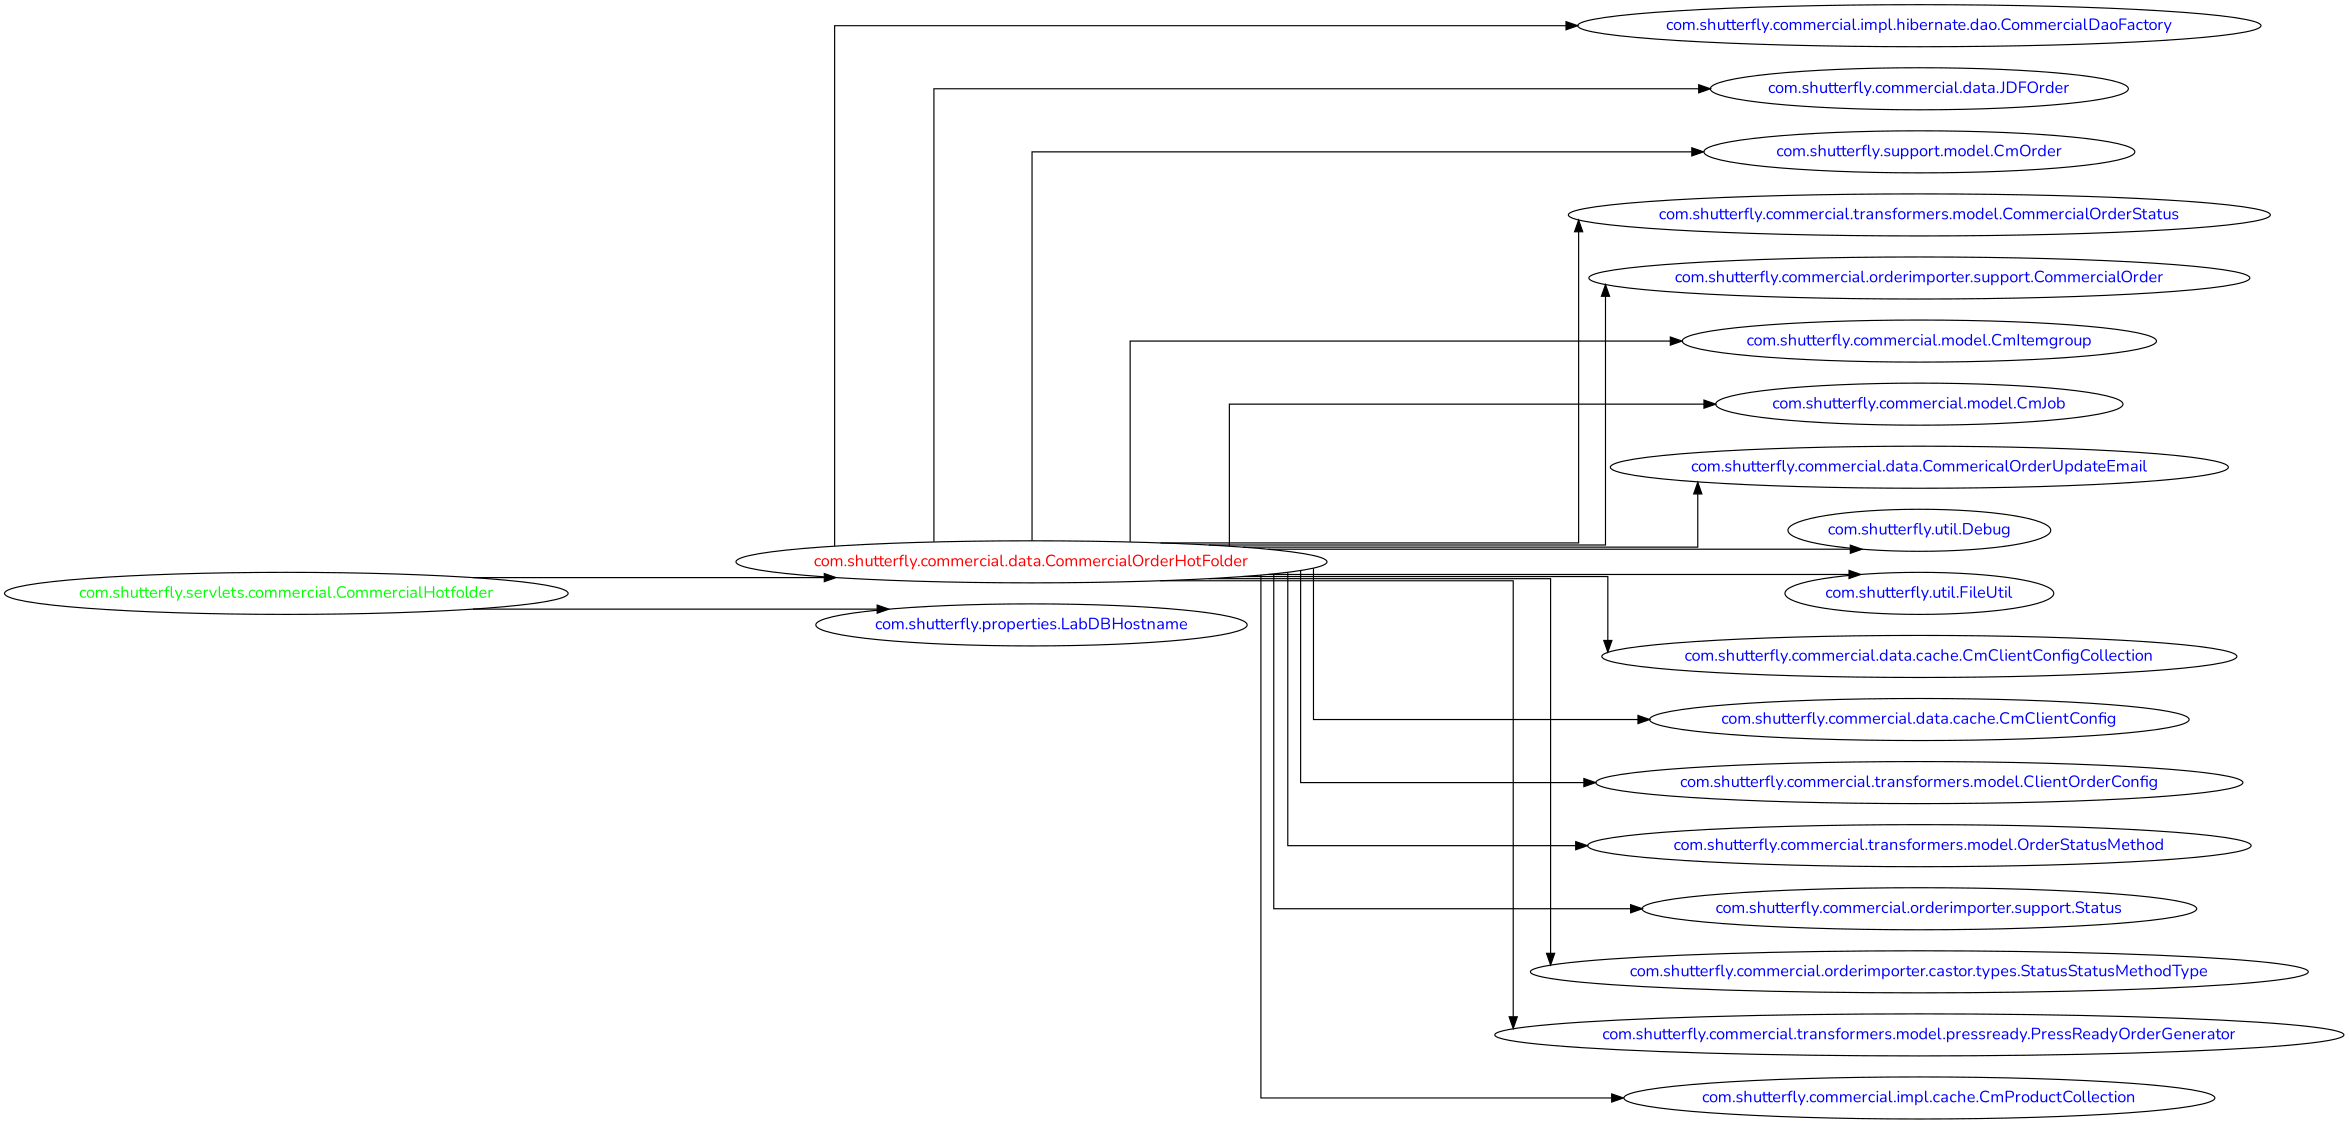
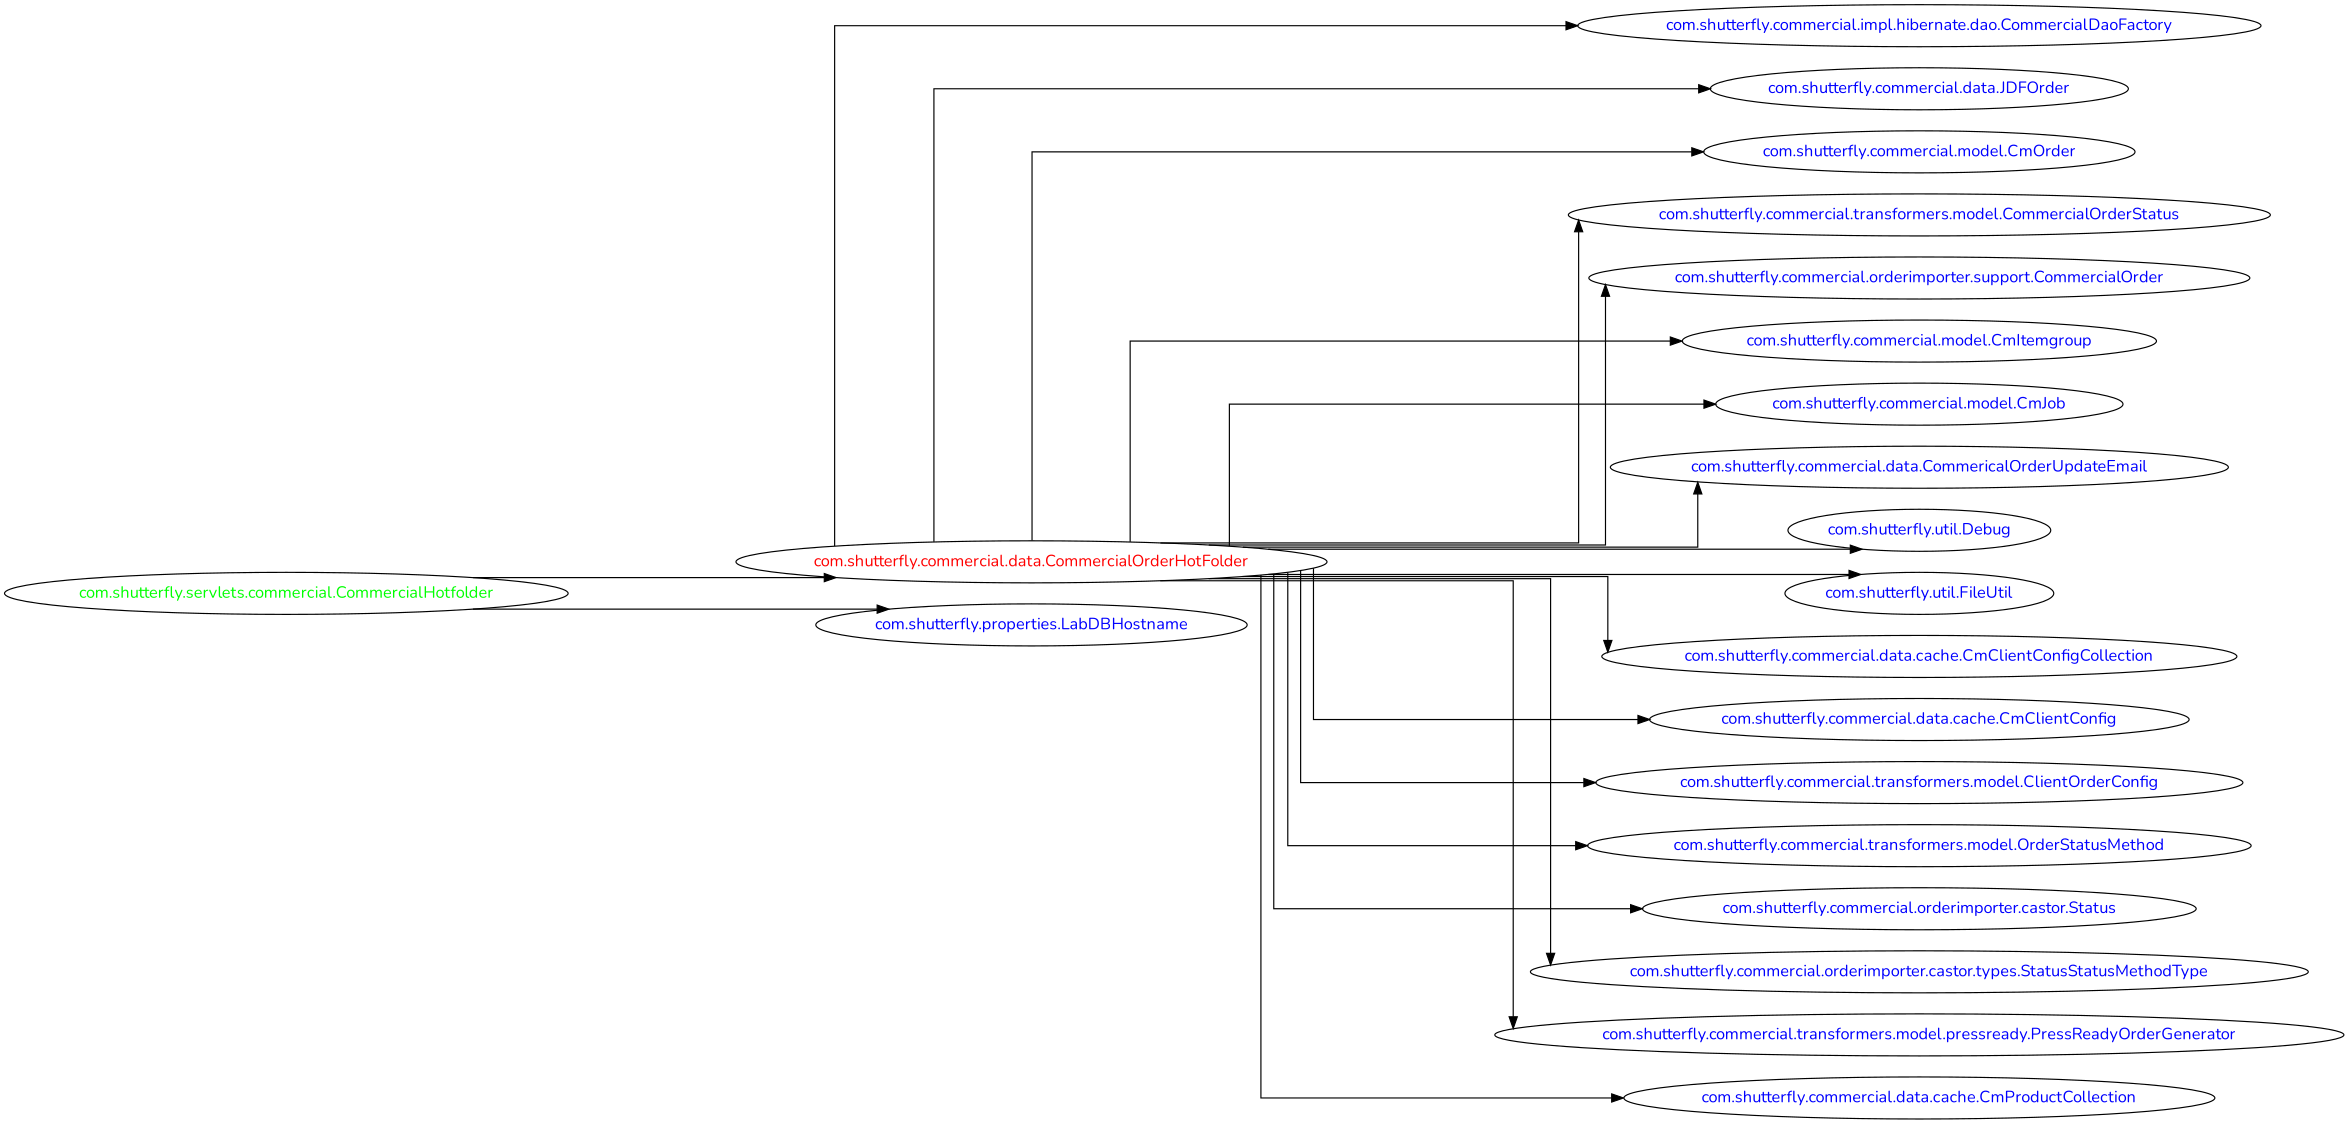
(1919, 152) -> (1919, 152)
(1919, 909) -> (1919, 909)
(1919, 1098) -> (1919, 1098)
